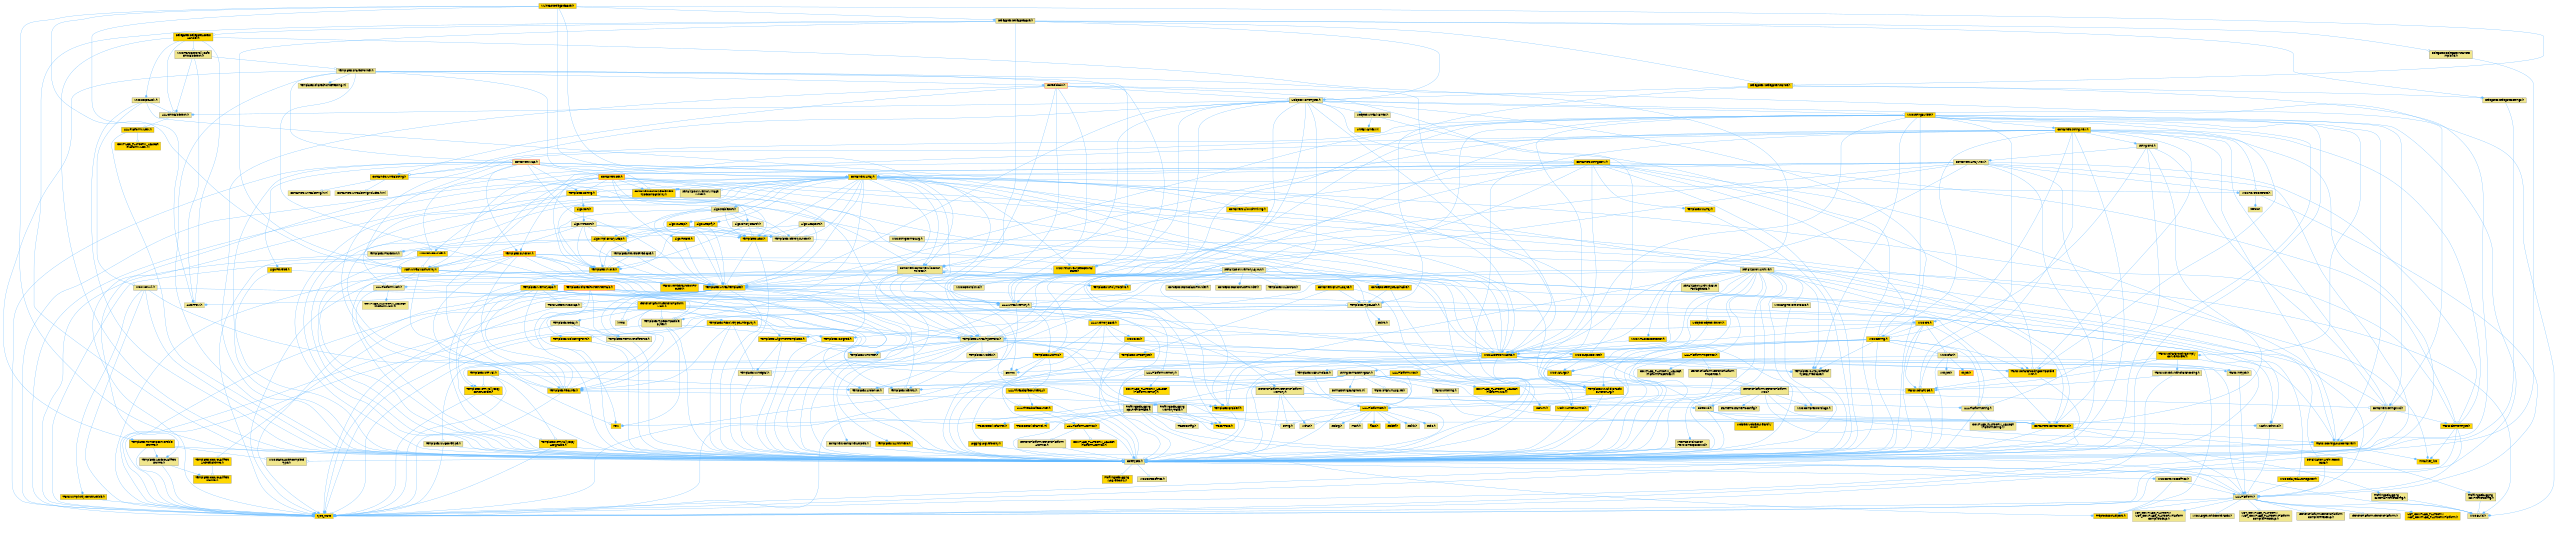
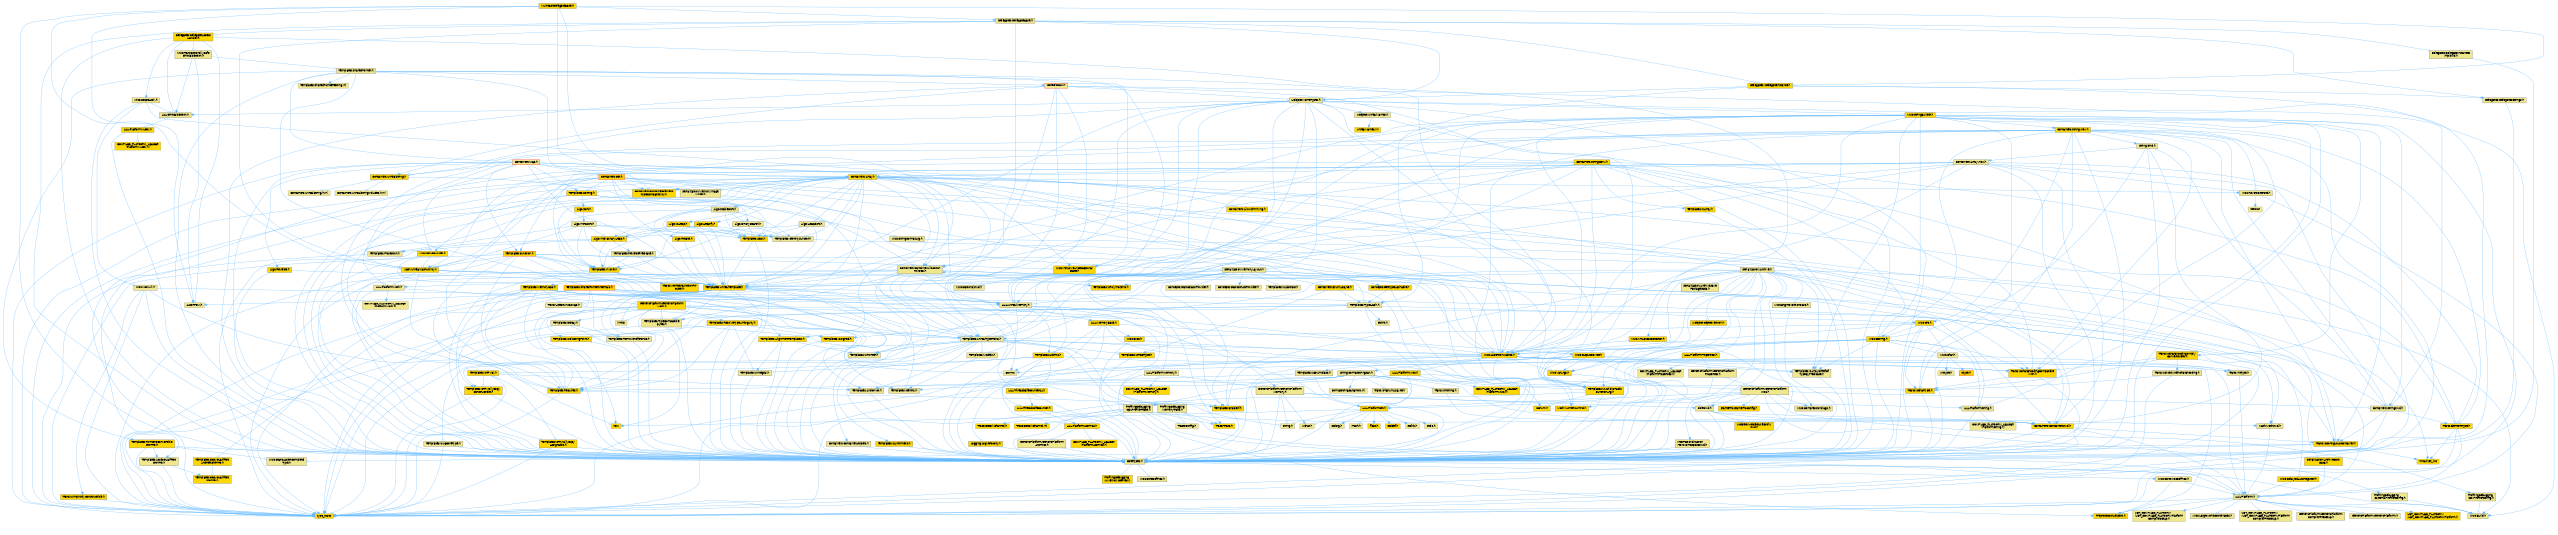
(1739, 409) -> (1739, 409)
(1117, 479) -> (1117, 479)
